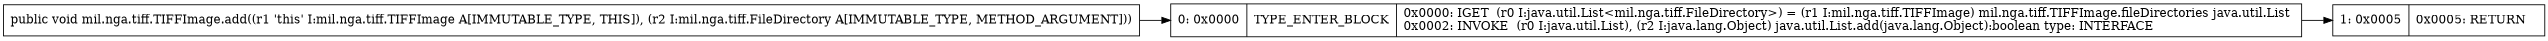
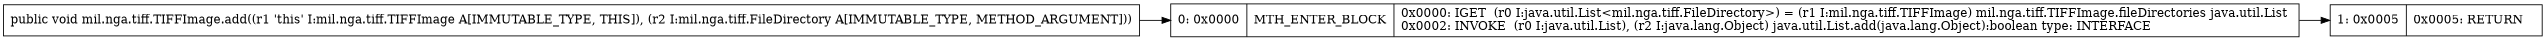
(1322, 20) -> (1320, 20)
